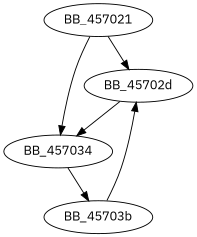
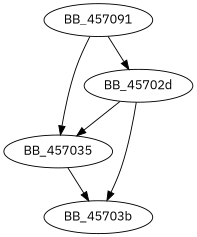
(98, 20) -> (98, 20)
(58, 151) -> (58, 151)
(125, 157) -> (127, 148)
